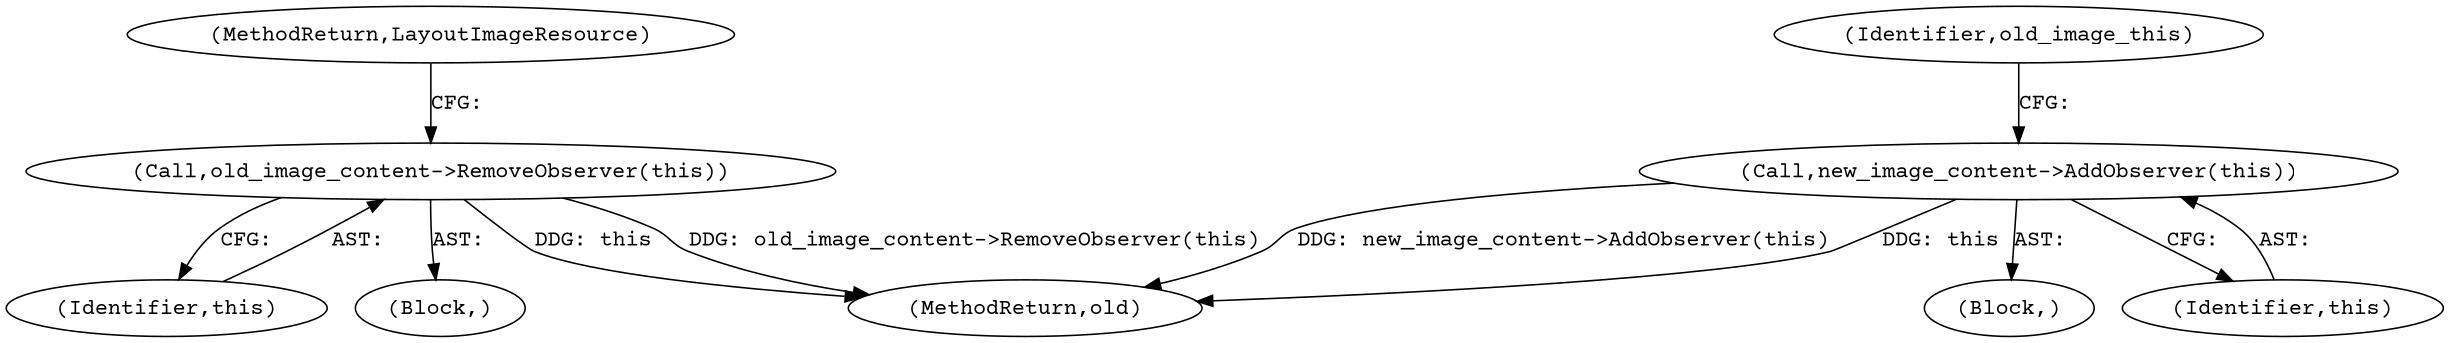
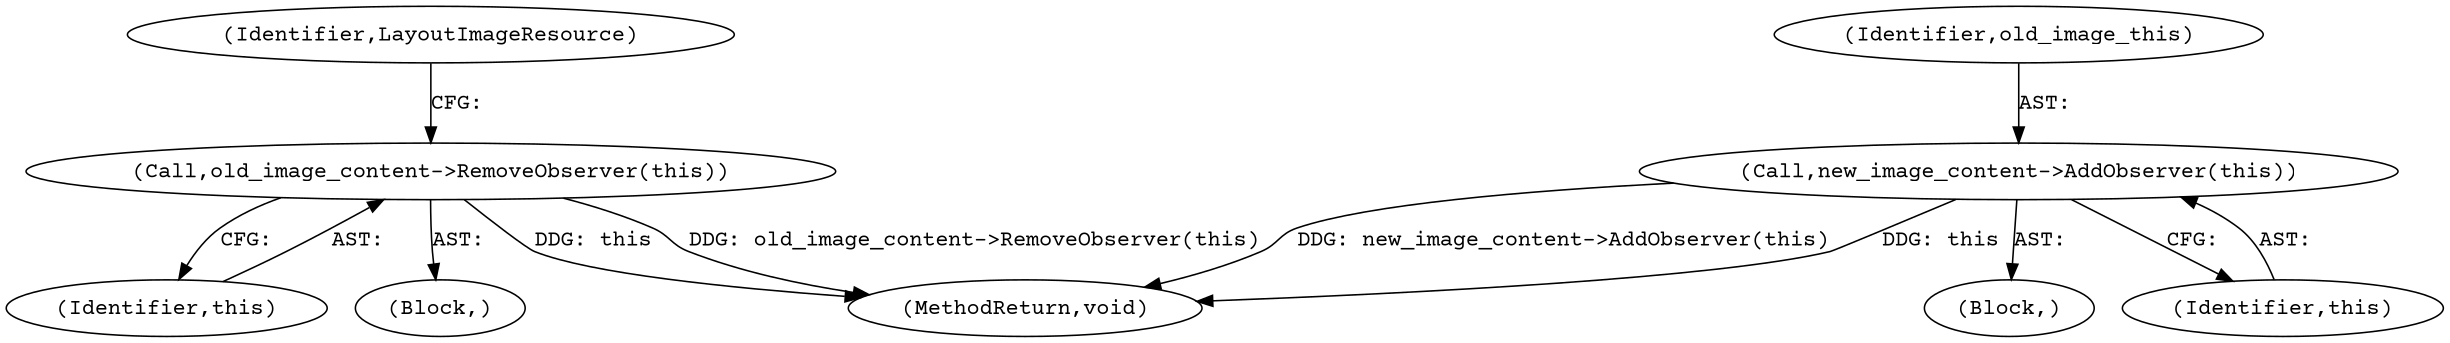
(431, 35) -> (431, 35)
(2052, 103) -> (2052, 103)
(1025, 308) -> (1025, 308)
